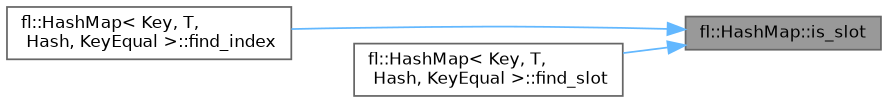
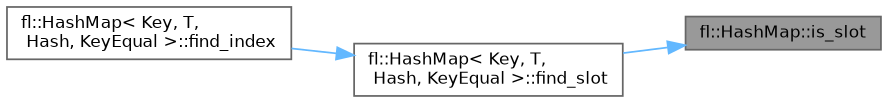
(479, 27) -> (314, 51)
